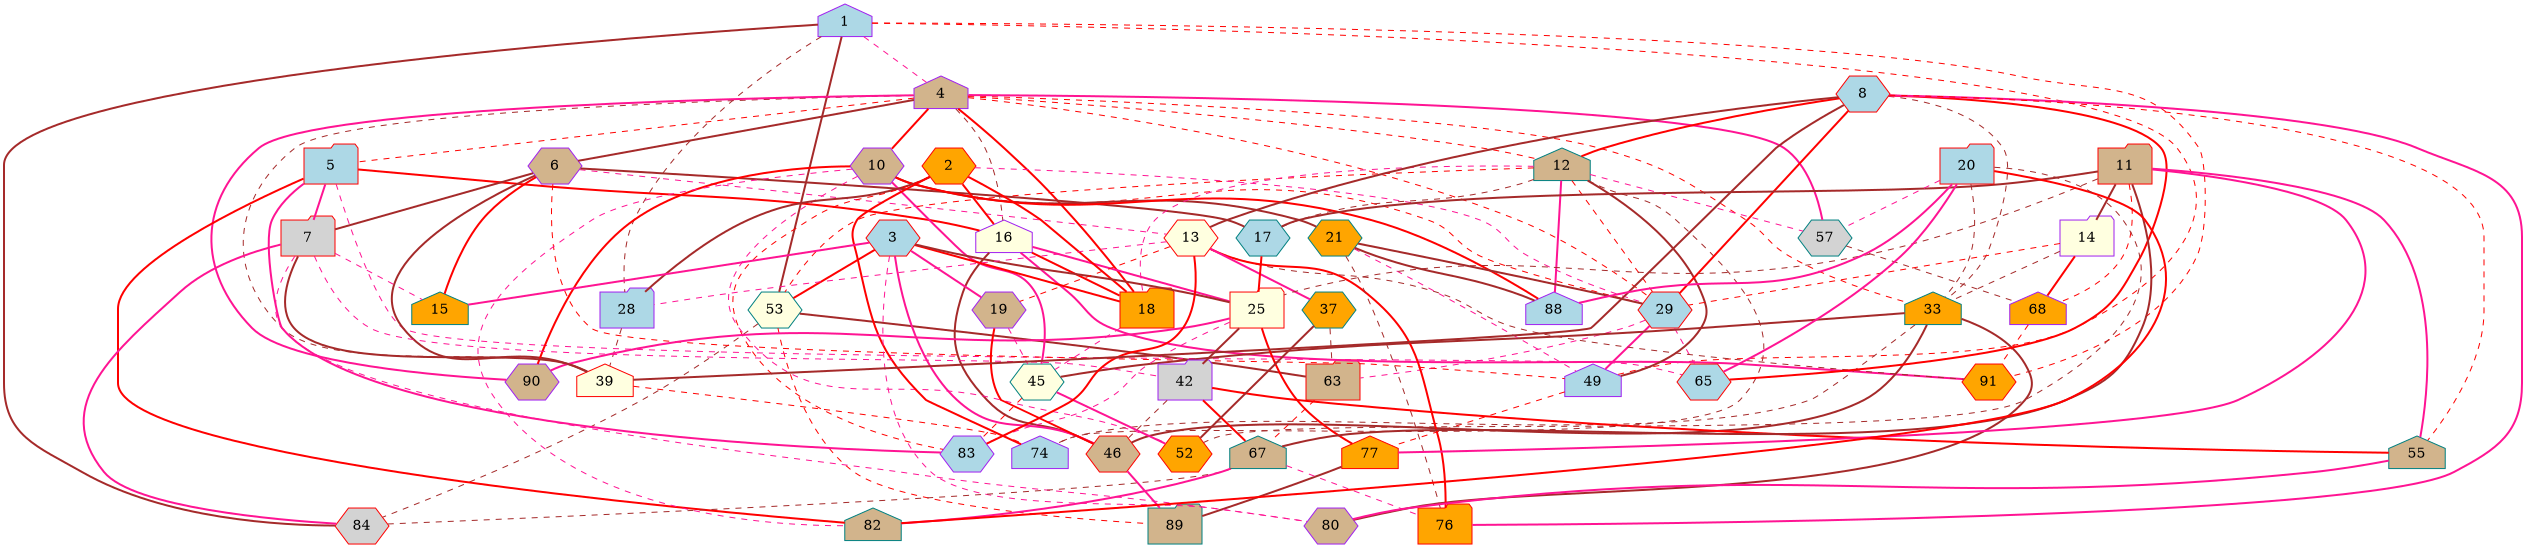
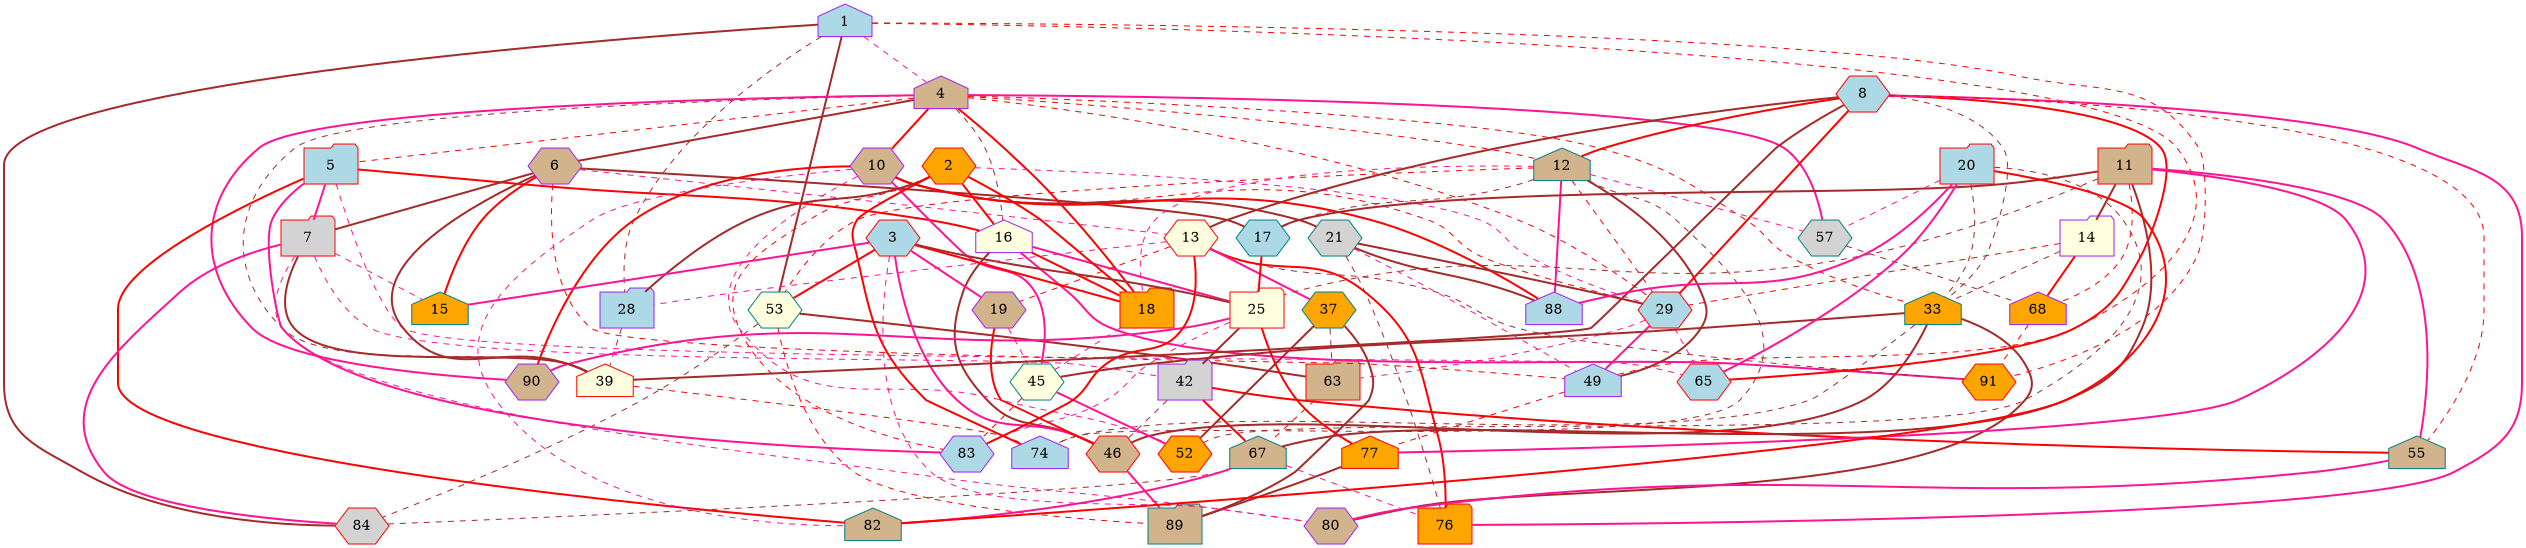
(1335, 238) -> (1335, 238)
none -> (1325, 444)
